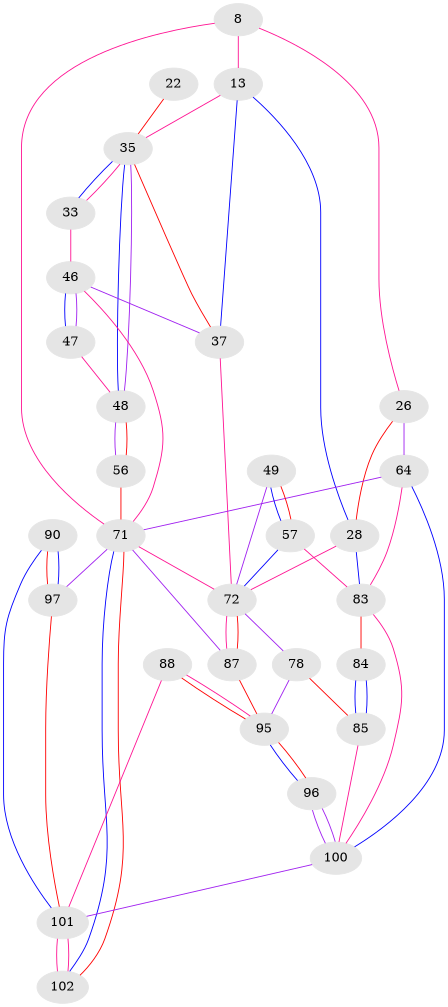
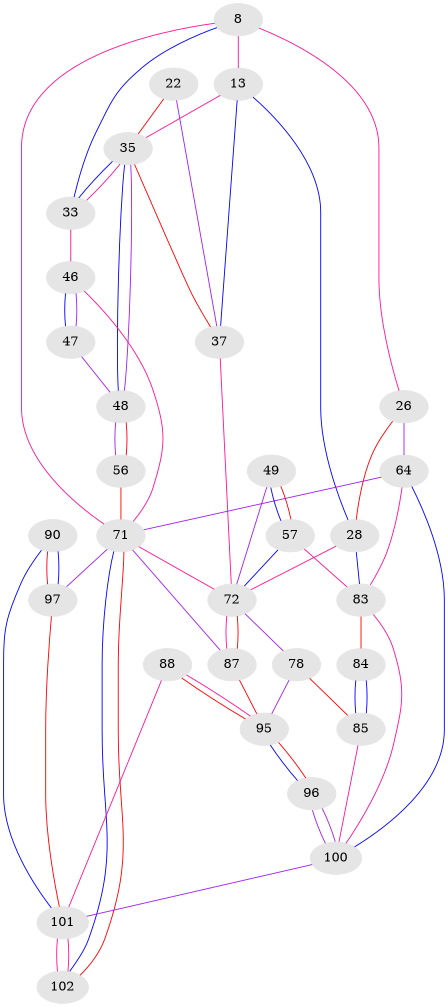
none -> (120, 90)
(145, 310) -> (197, 213)
(96, 374) -> (96, 374)
